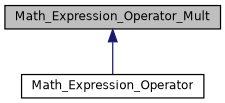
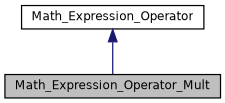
(113, 58) -> (113, 58)
